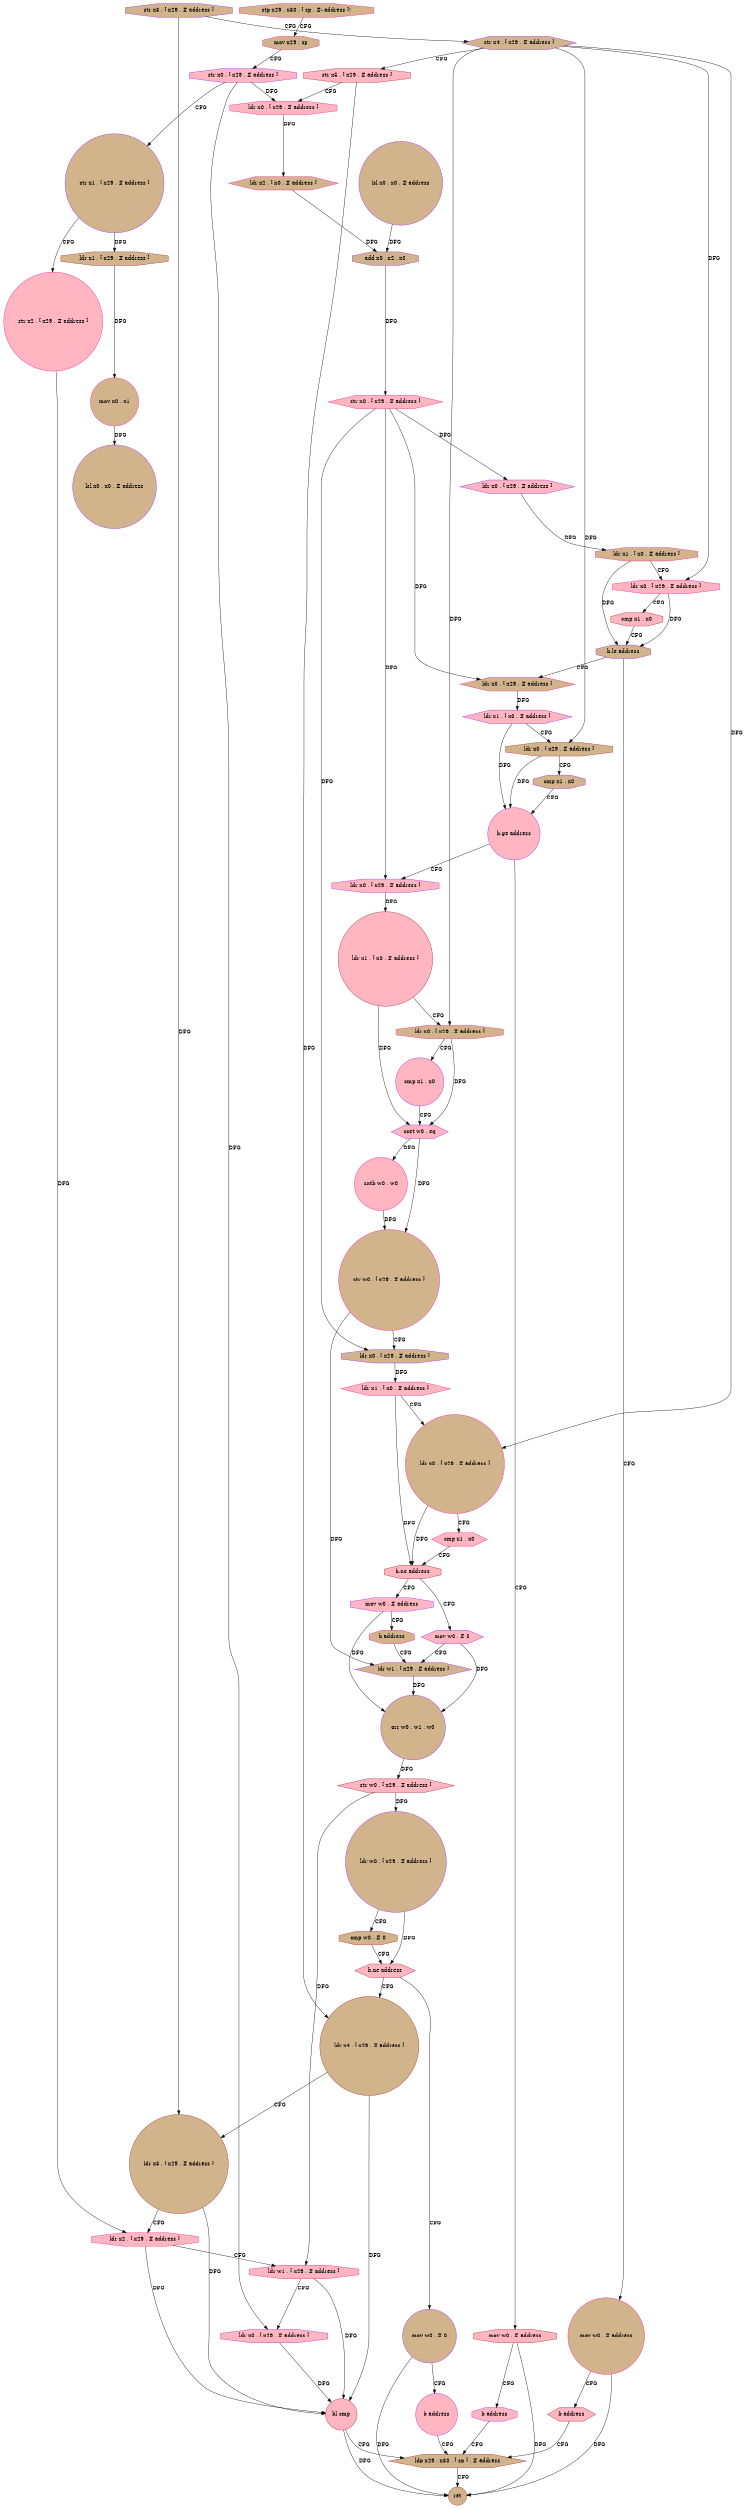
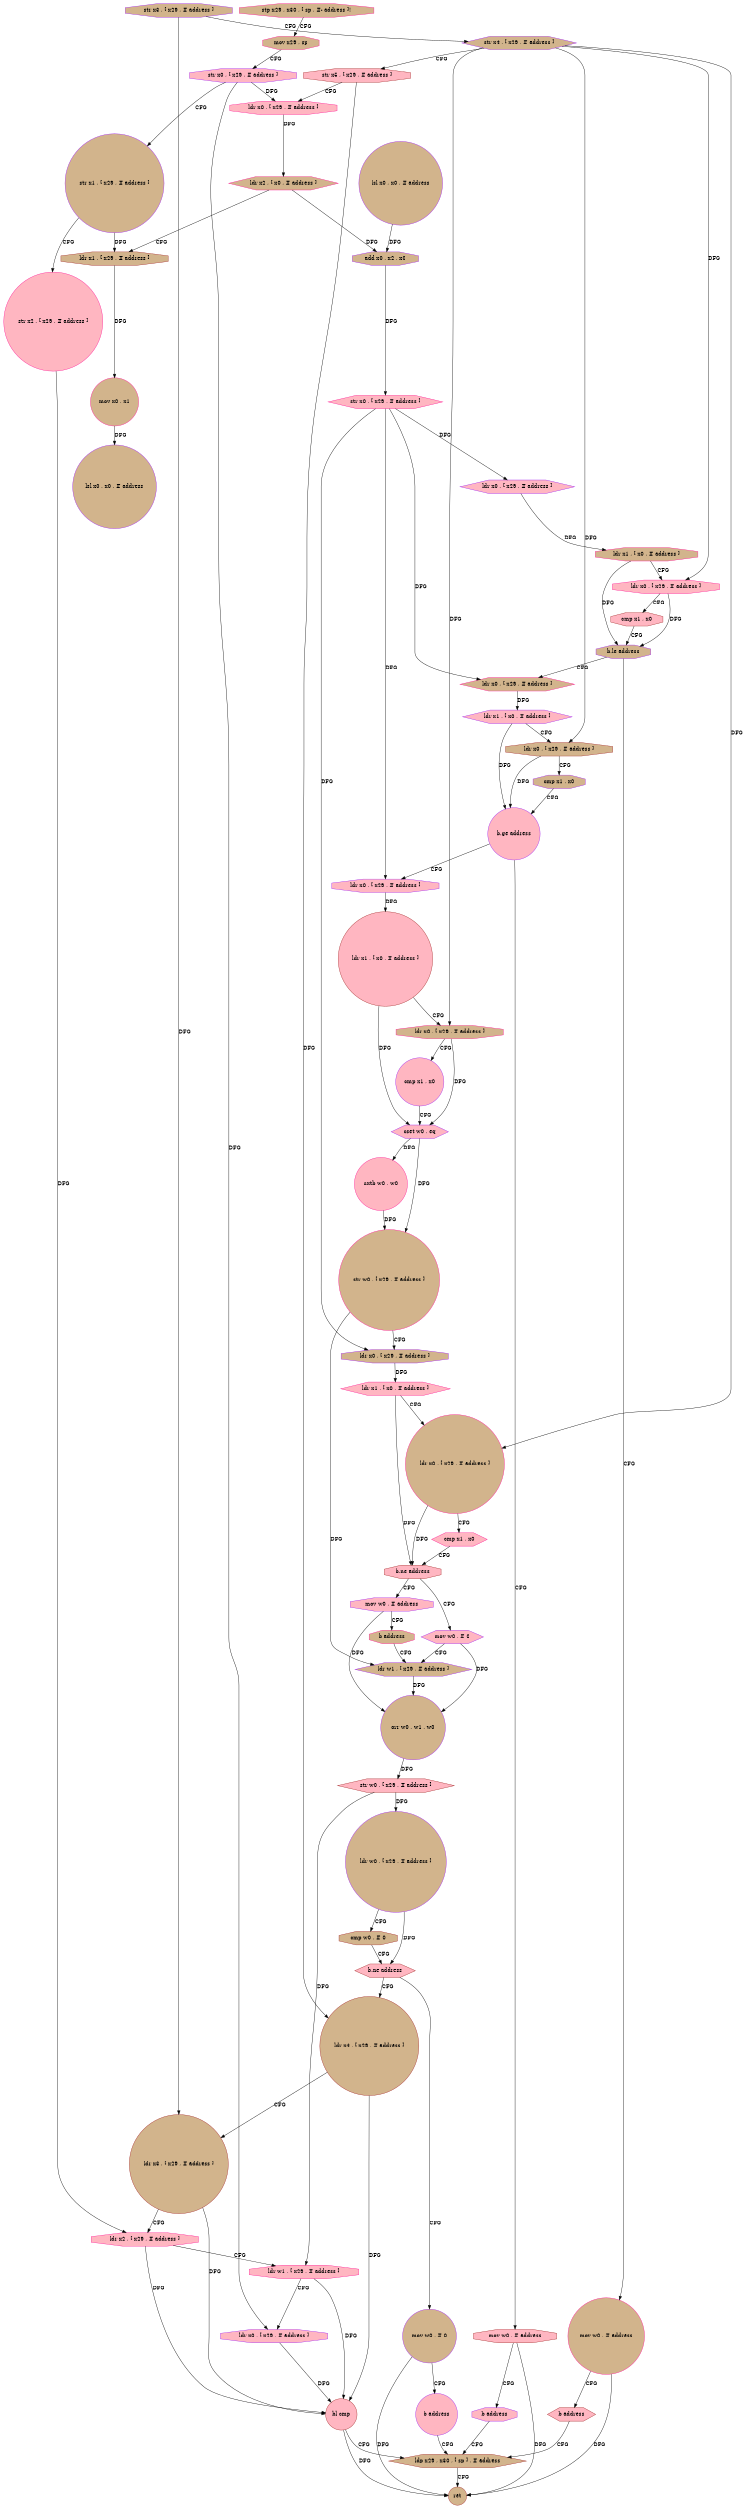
none -> (201, 220)
